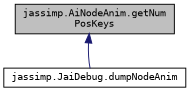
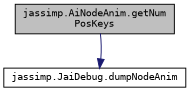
(89, 56) -> (101, 46)
